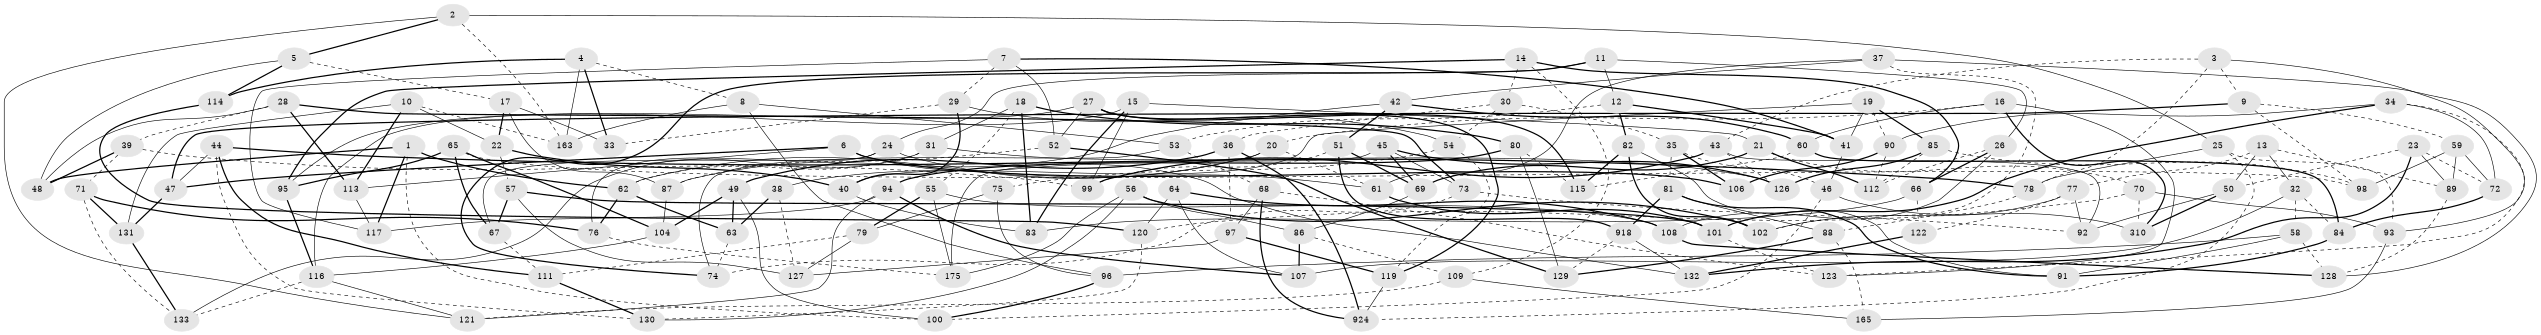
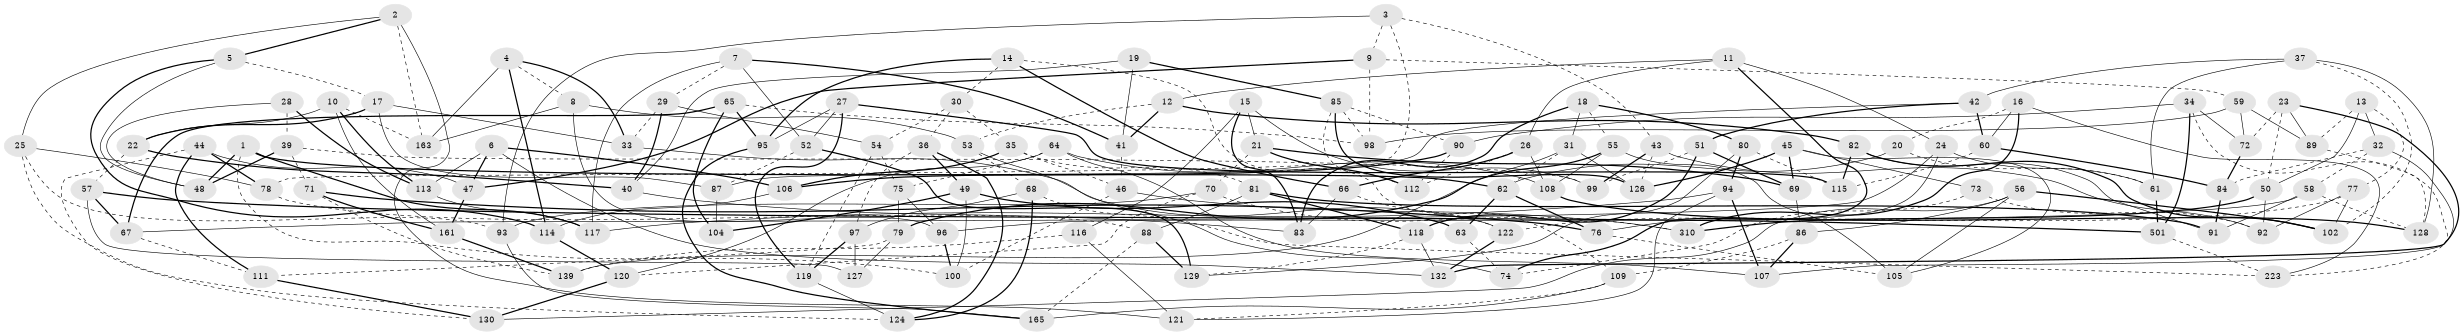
(886, 117) -> none
(1879, 125) -> (1384, 119)
(1837, 168) -> (1121, 168)
none -> (978, 170)
none -> (1070, 185)
(778, 190) -> none
(1460, 202) -> (1301, 167)
none -> (664, 208)
(298, 228) -> (785, 288)
(127, 233) -> (448, 233)
(1624, 233) -> (1416, 233)
(1715, 233) -> (2158, 233)
(491, 261) -> none
(953, 277) -> (1895, 277)
(1829, 277) -> (2273, 277)
(908, 309) -> (554, 299)
(182, 320) -> (566, 277)
(1361, 320) -> (897, 320)
